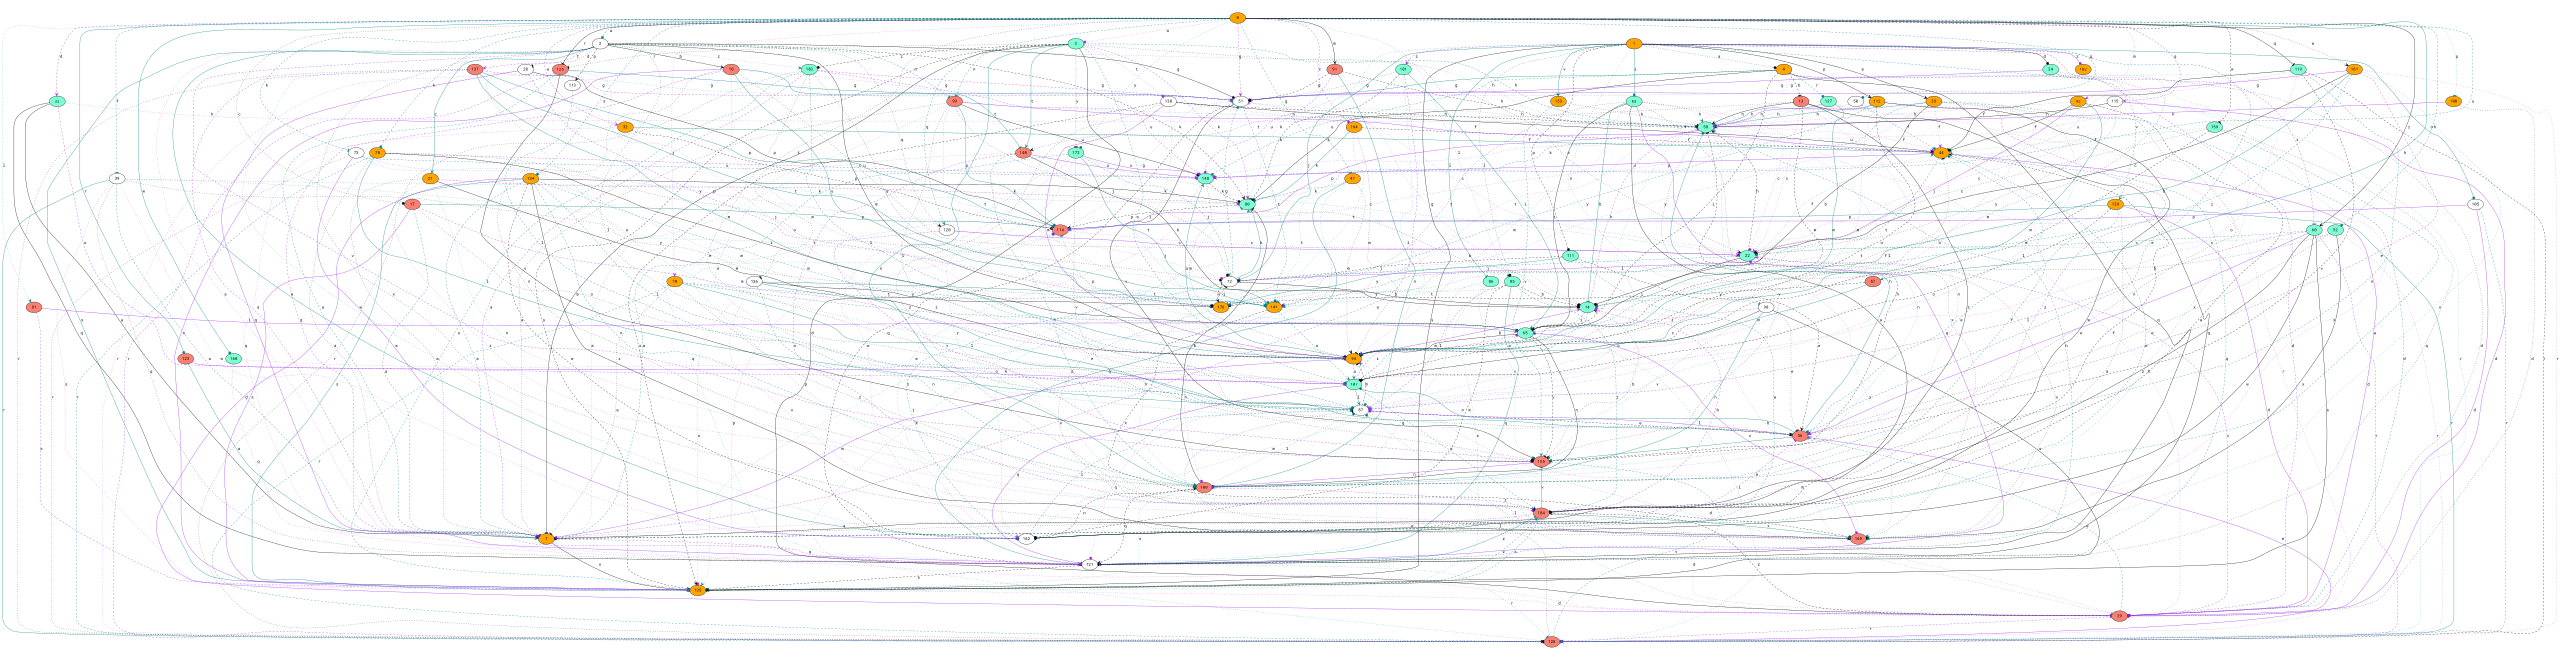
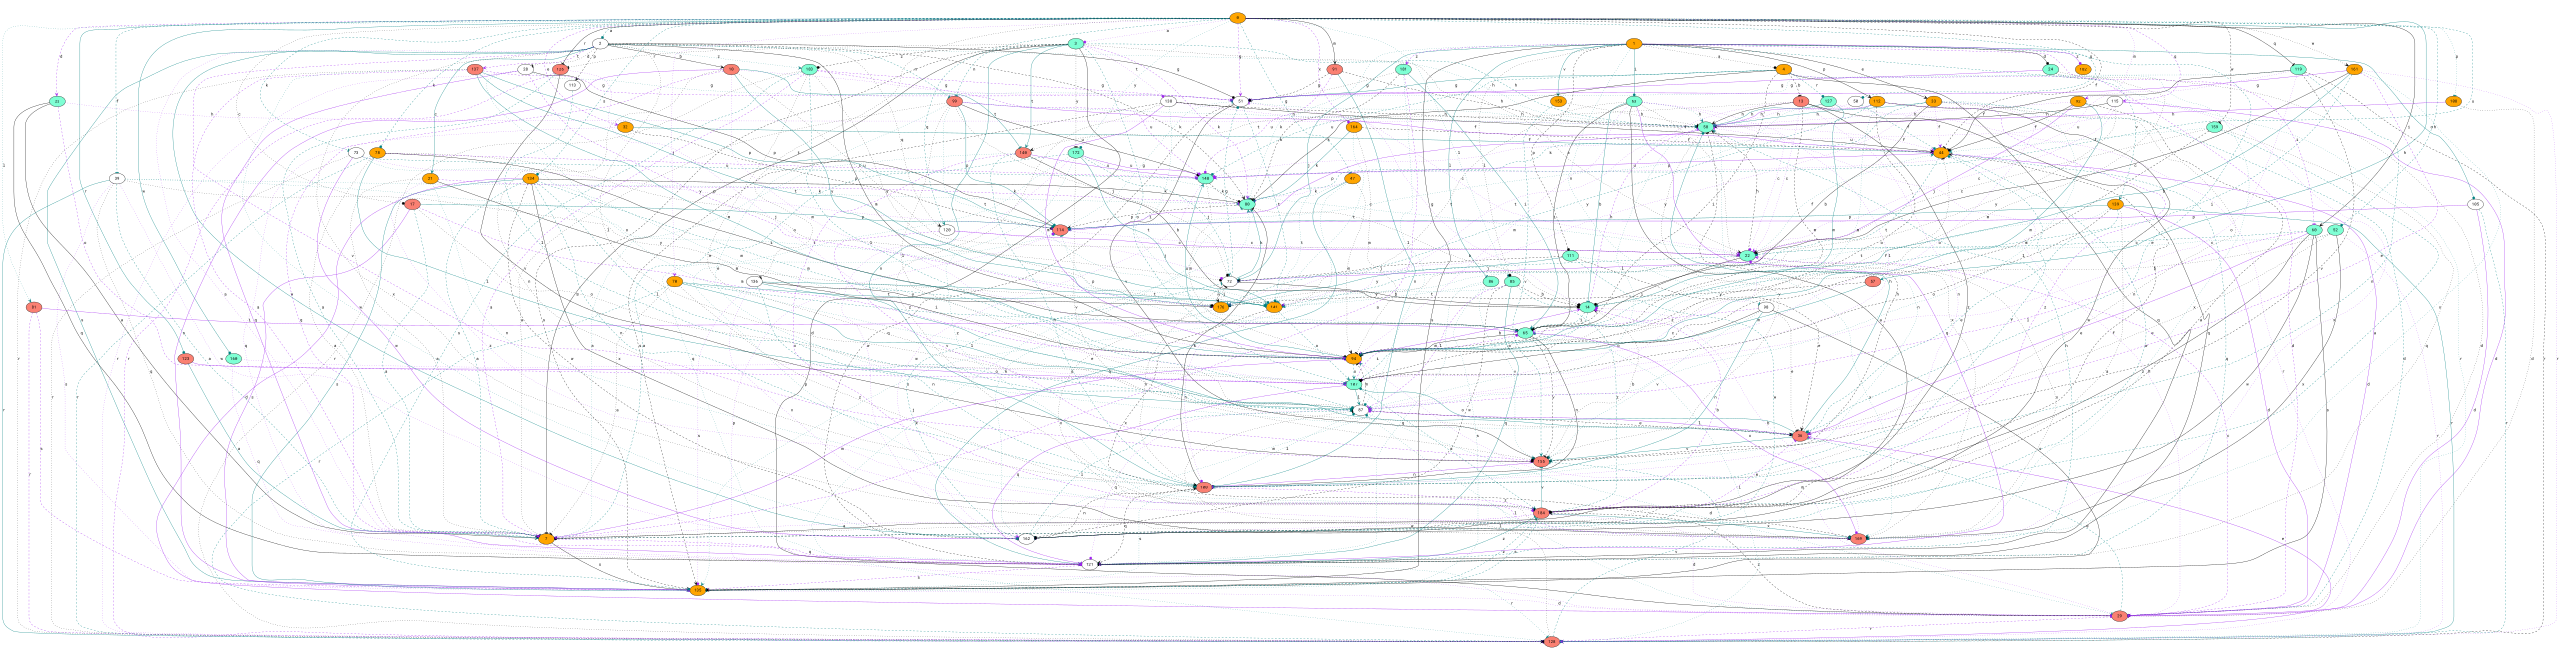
none -> (1773, 26)
(849, 91) -> none
(1477, 186) -> (1477, 186)
(1032, 298) -> (1032, 298)
(1149, 363) -> (1149, 363)
(895, 577) -> (895, 577)
(2398, 621) -> (630, 638)
